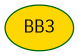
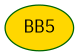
(39, 28) -> (39, 28)
